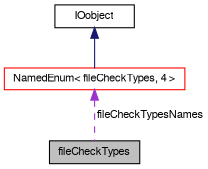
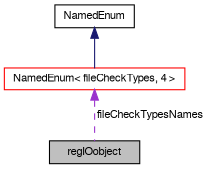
(95, 16) -> (95, 16)
(95, 152) -> (95, 152)
